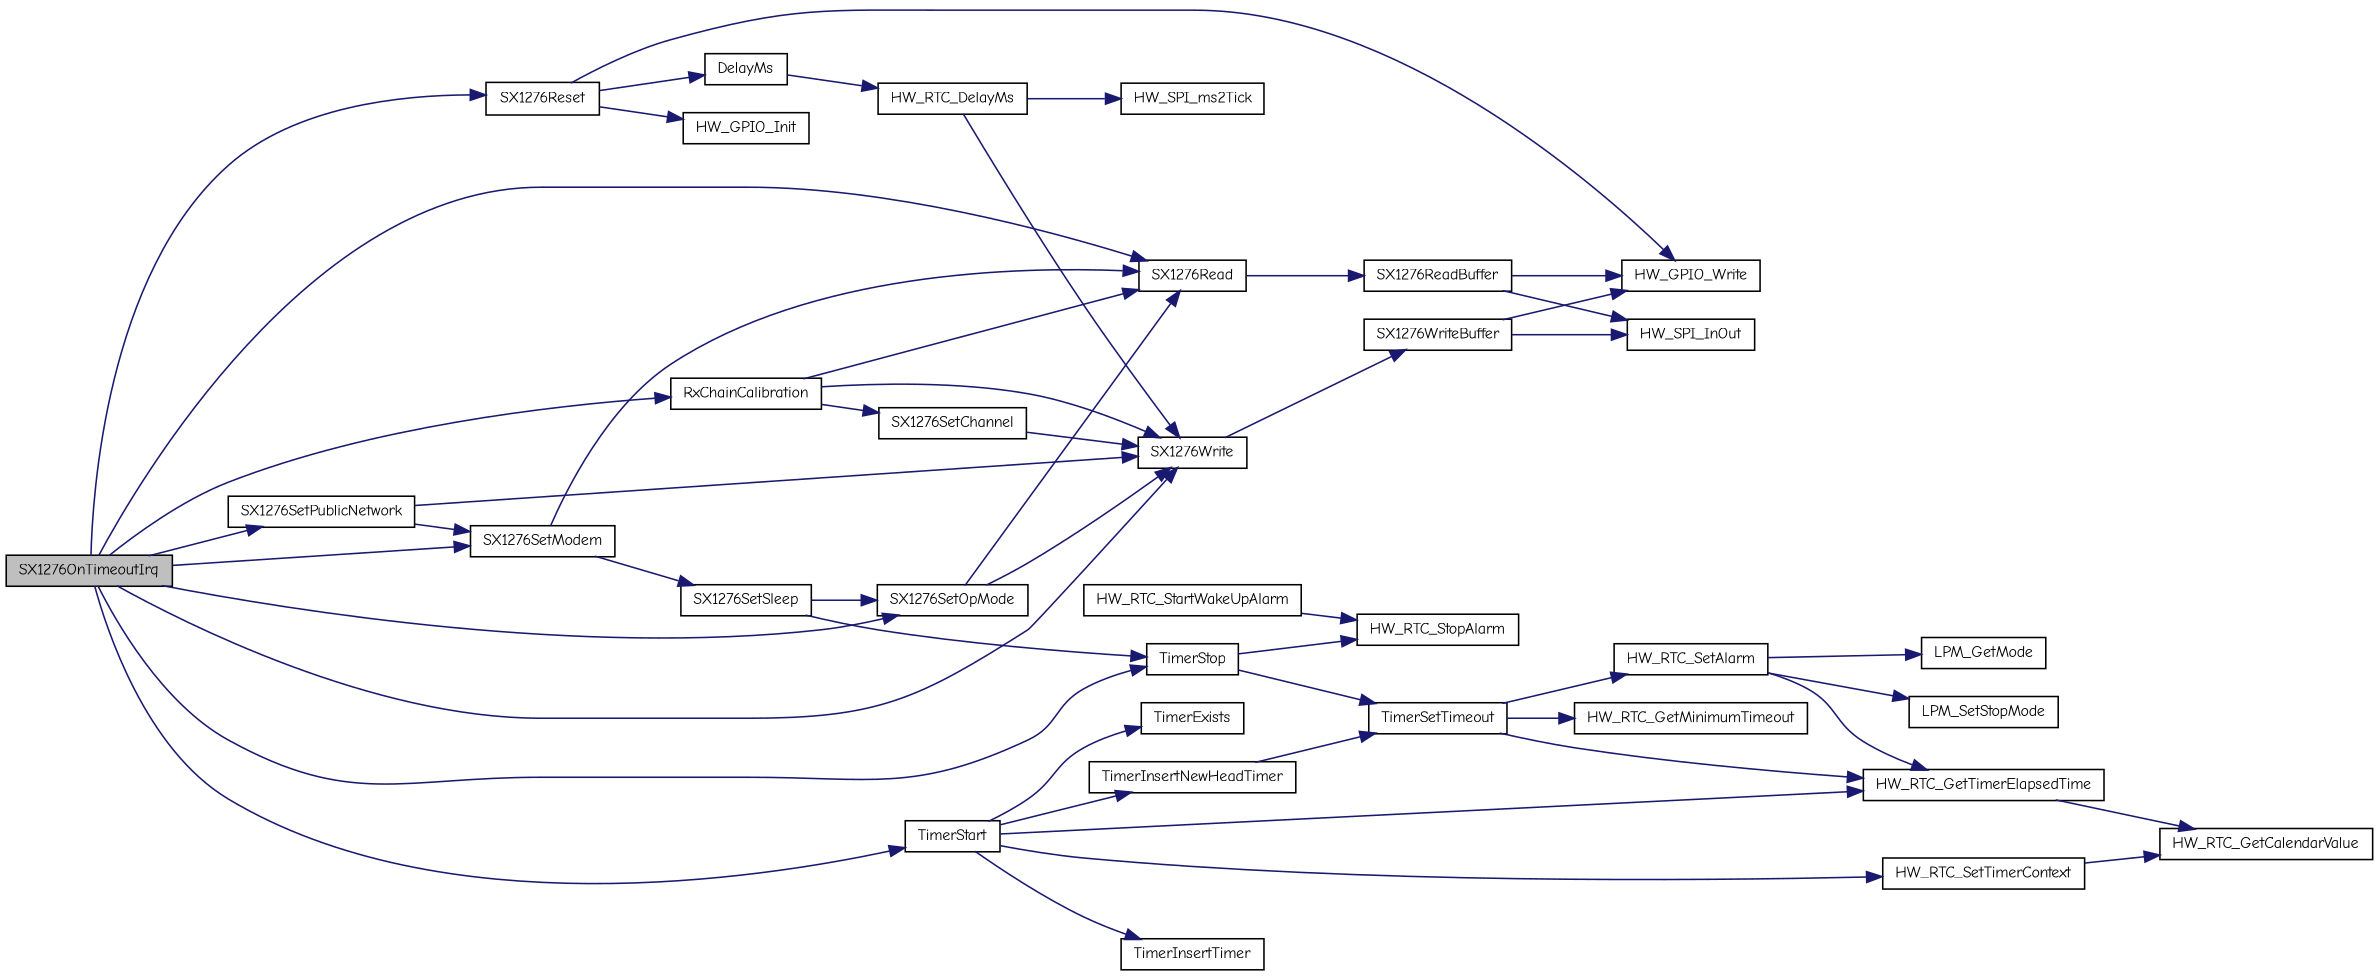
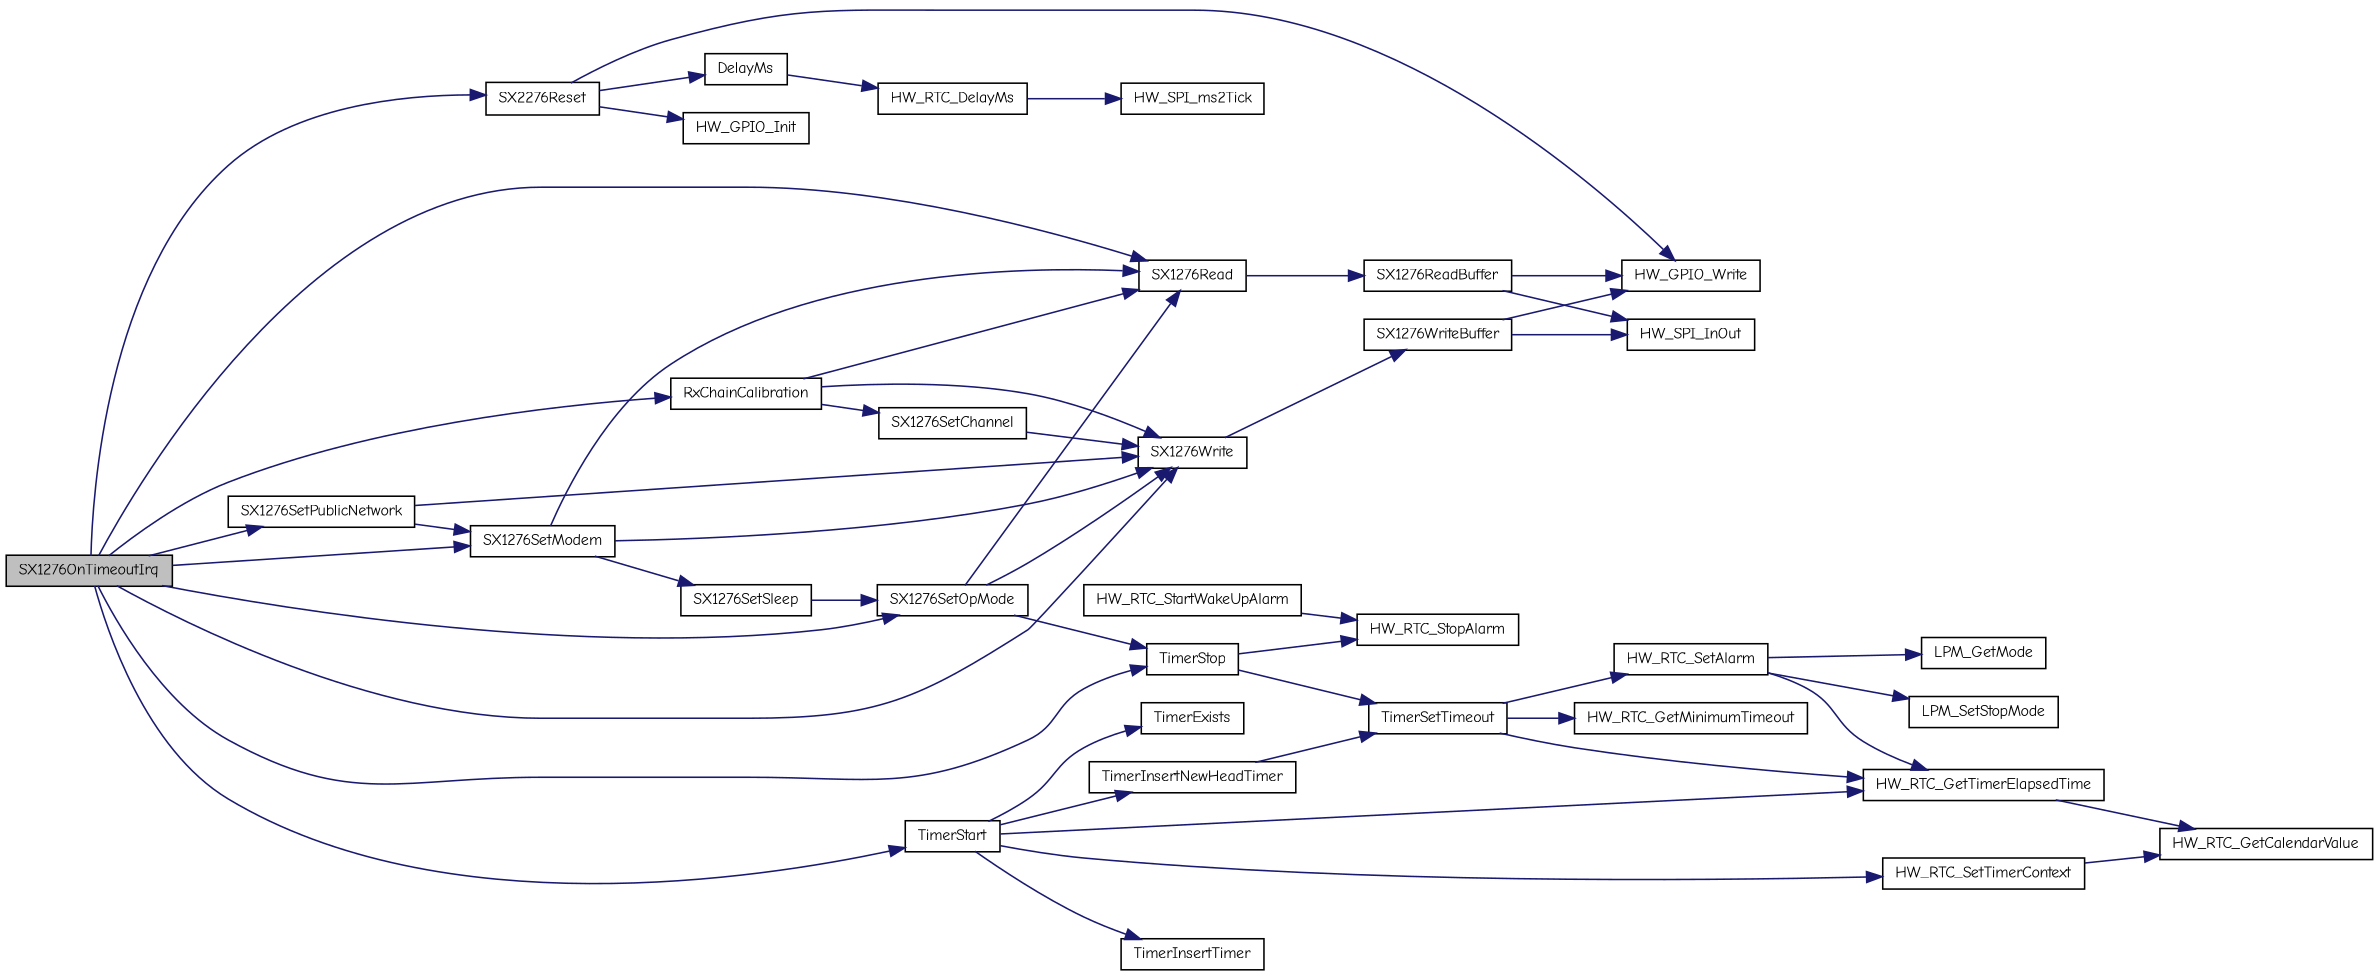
(543, 99) -> (543, 99)
(1067, 281) -> (879, 525)
(967, 642) -> (1072, 630)
